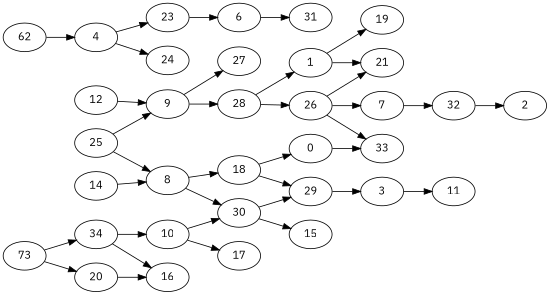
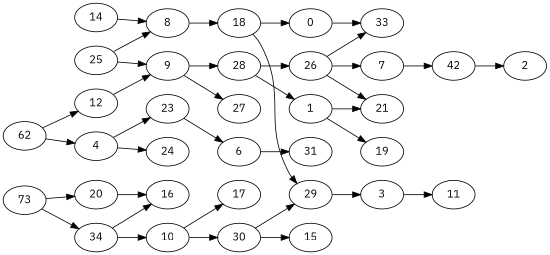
(454, 106) -> (454, 66)
none -> (57, 121)
(200, 195) -> none
